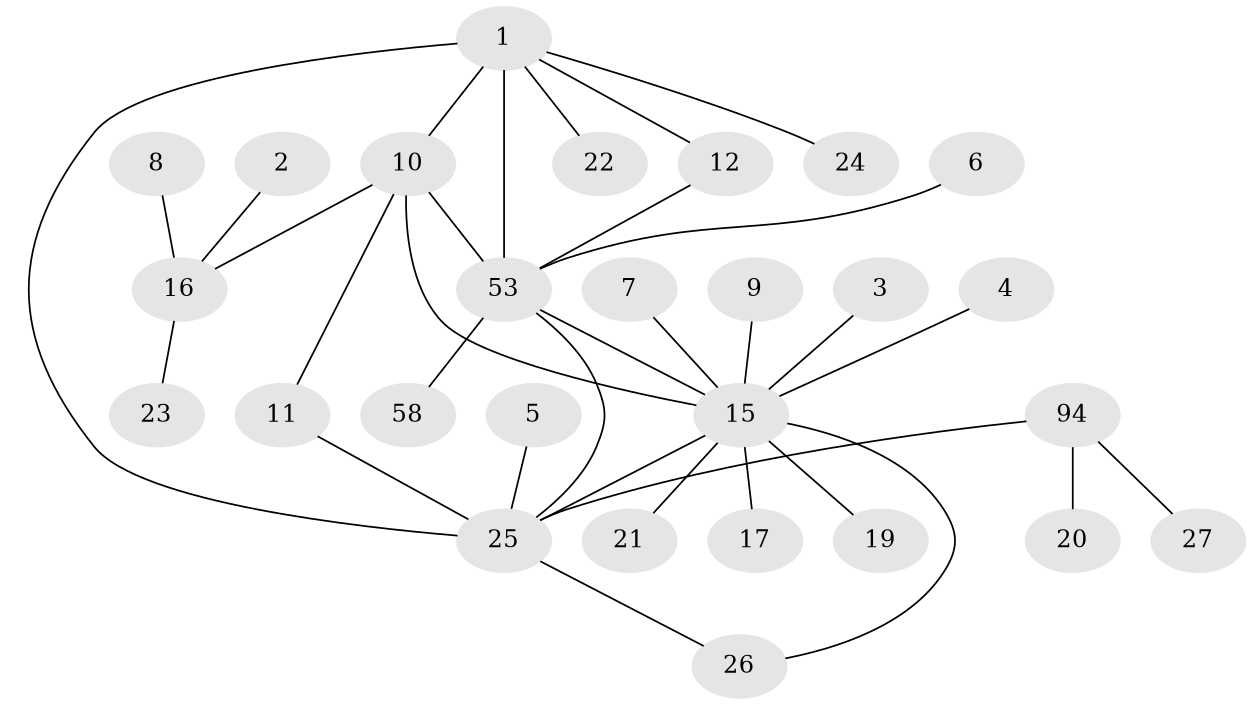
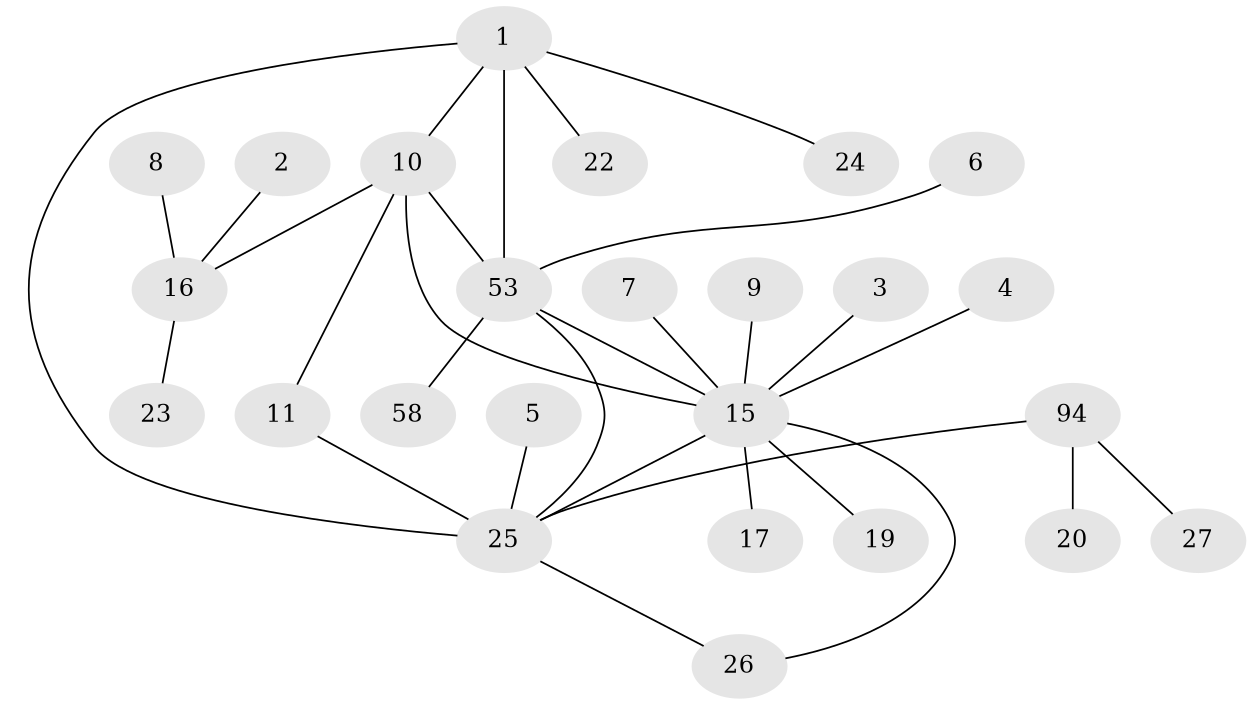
(726, 164) -> none
(630, 541) -> none
